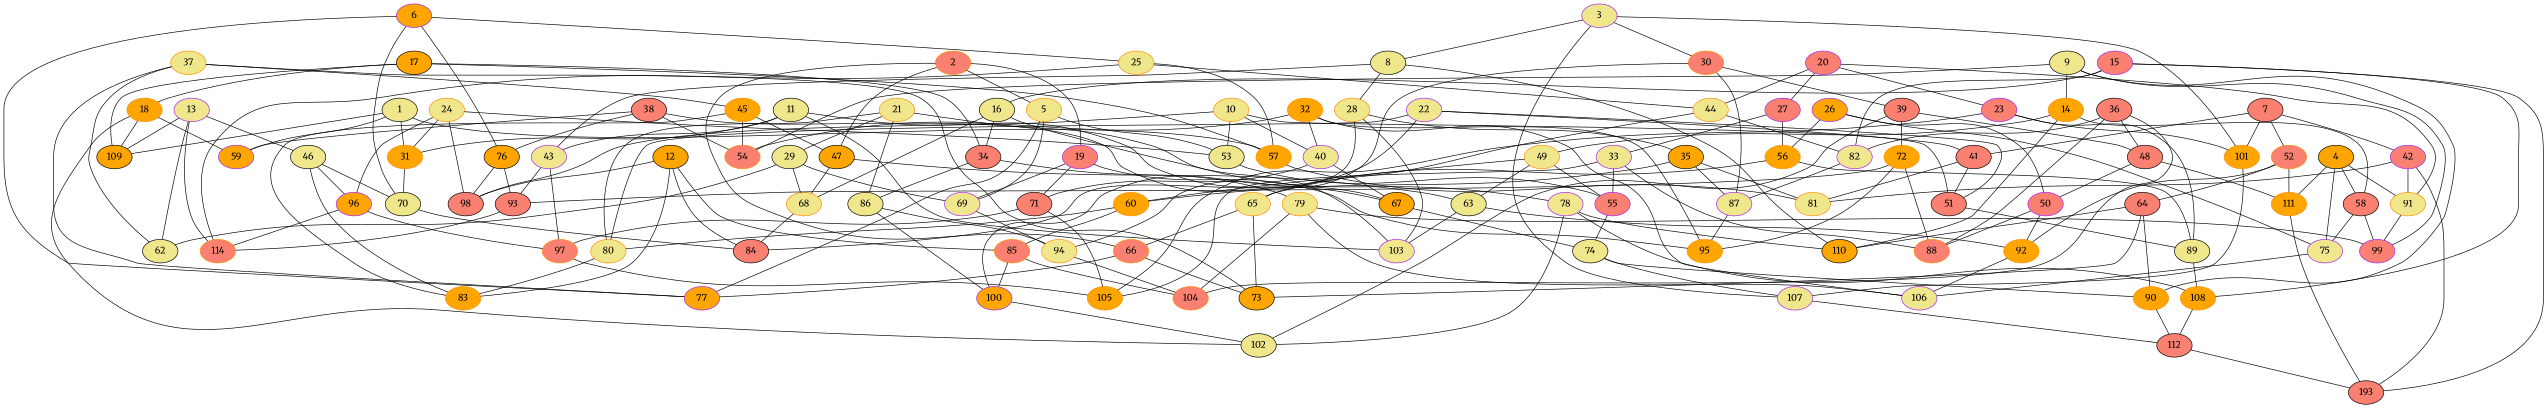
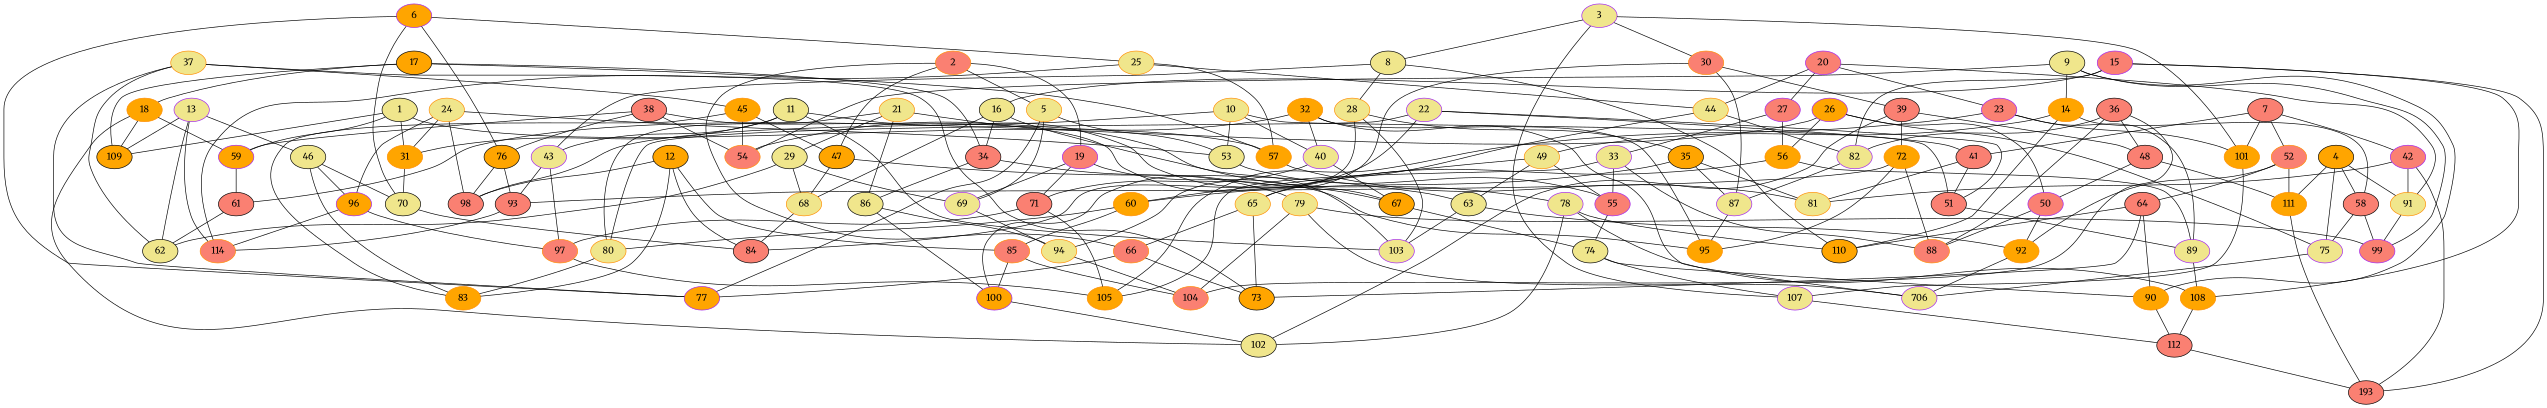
none -> (236, 204)
(2192, 251) -> (2192, 251)
(1919, 298) -> (1919, 298)
